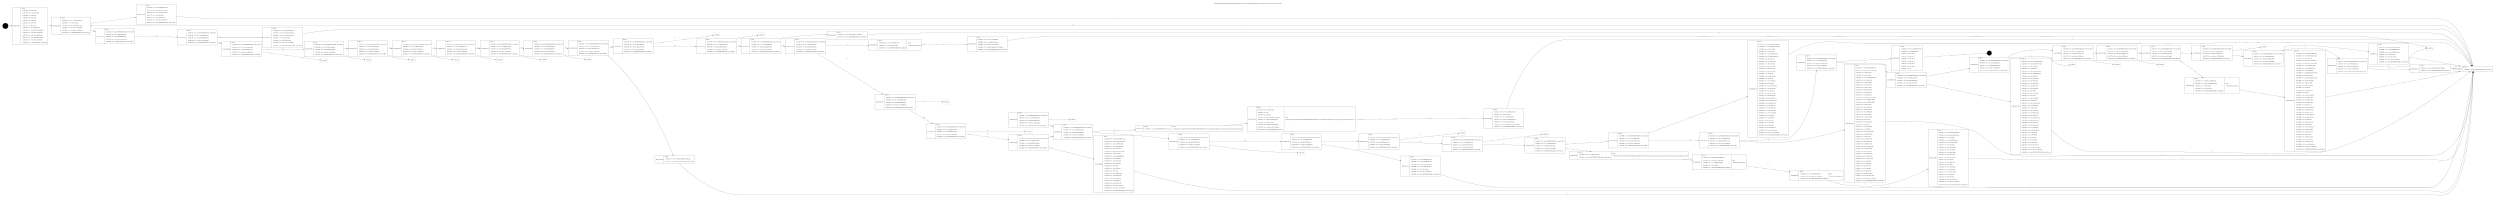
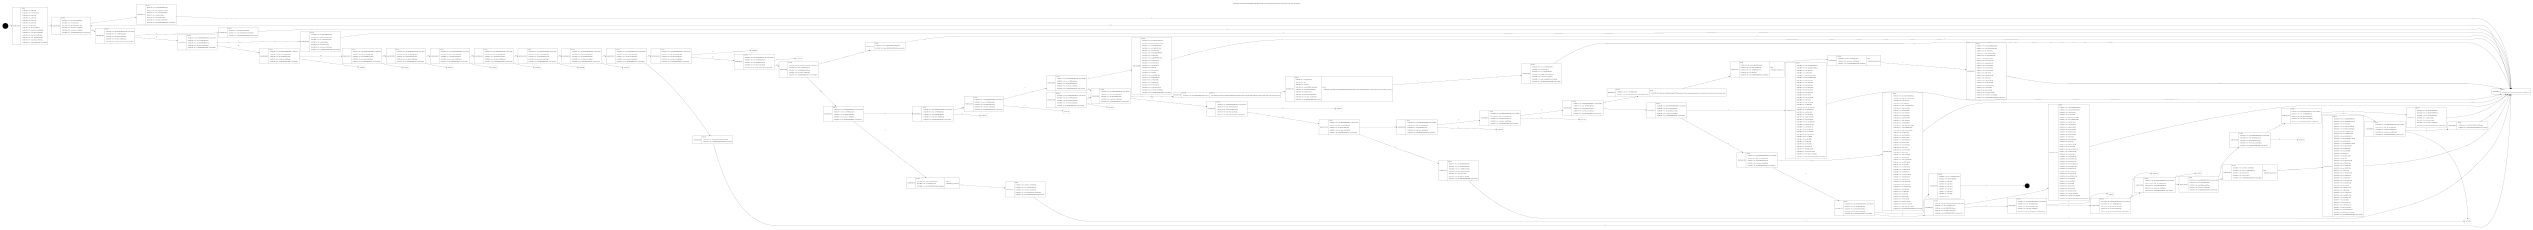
none -> (238, 32)
